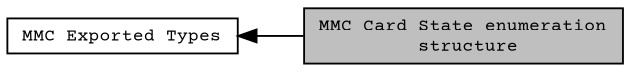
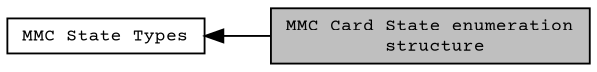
(123, 36) -> (106, 36)
